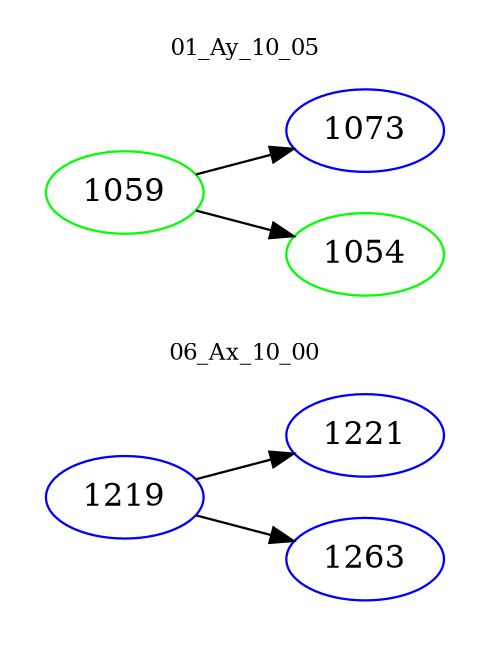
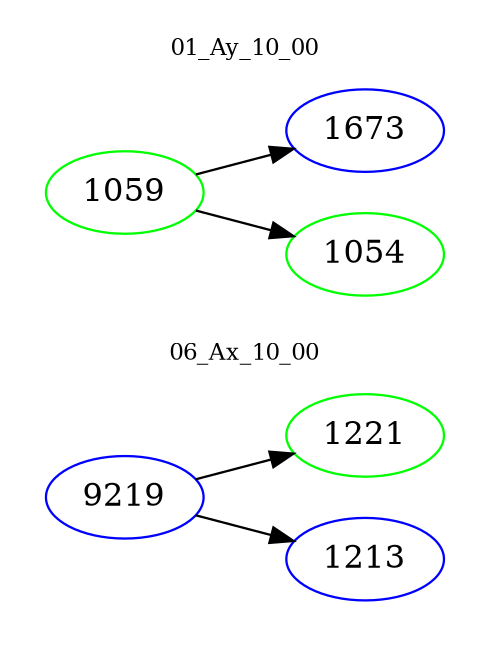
(245, 49) -> (245, 49)
(365, 131) -> (365, 131)
(365, 435) -> (365, 435)
(125, 497) -> (125, 497)
(365, 559) -> (365, 559)
